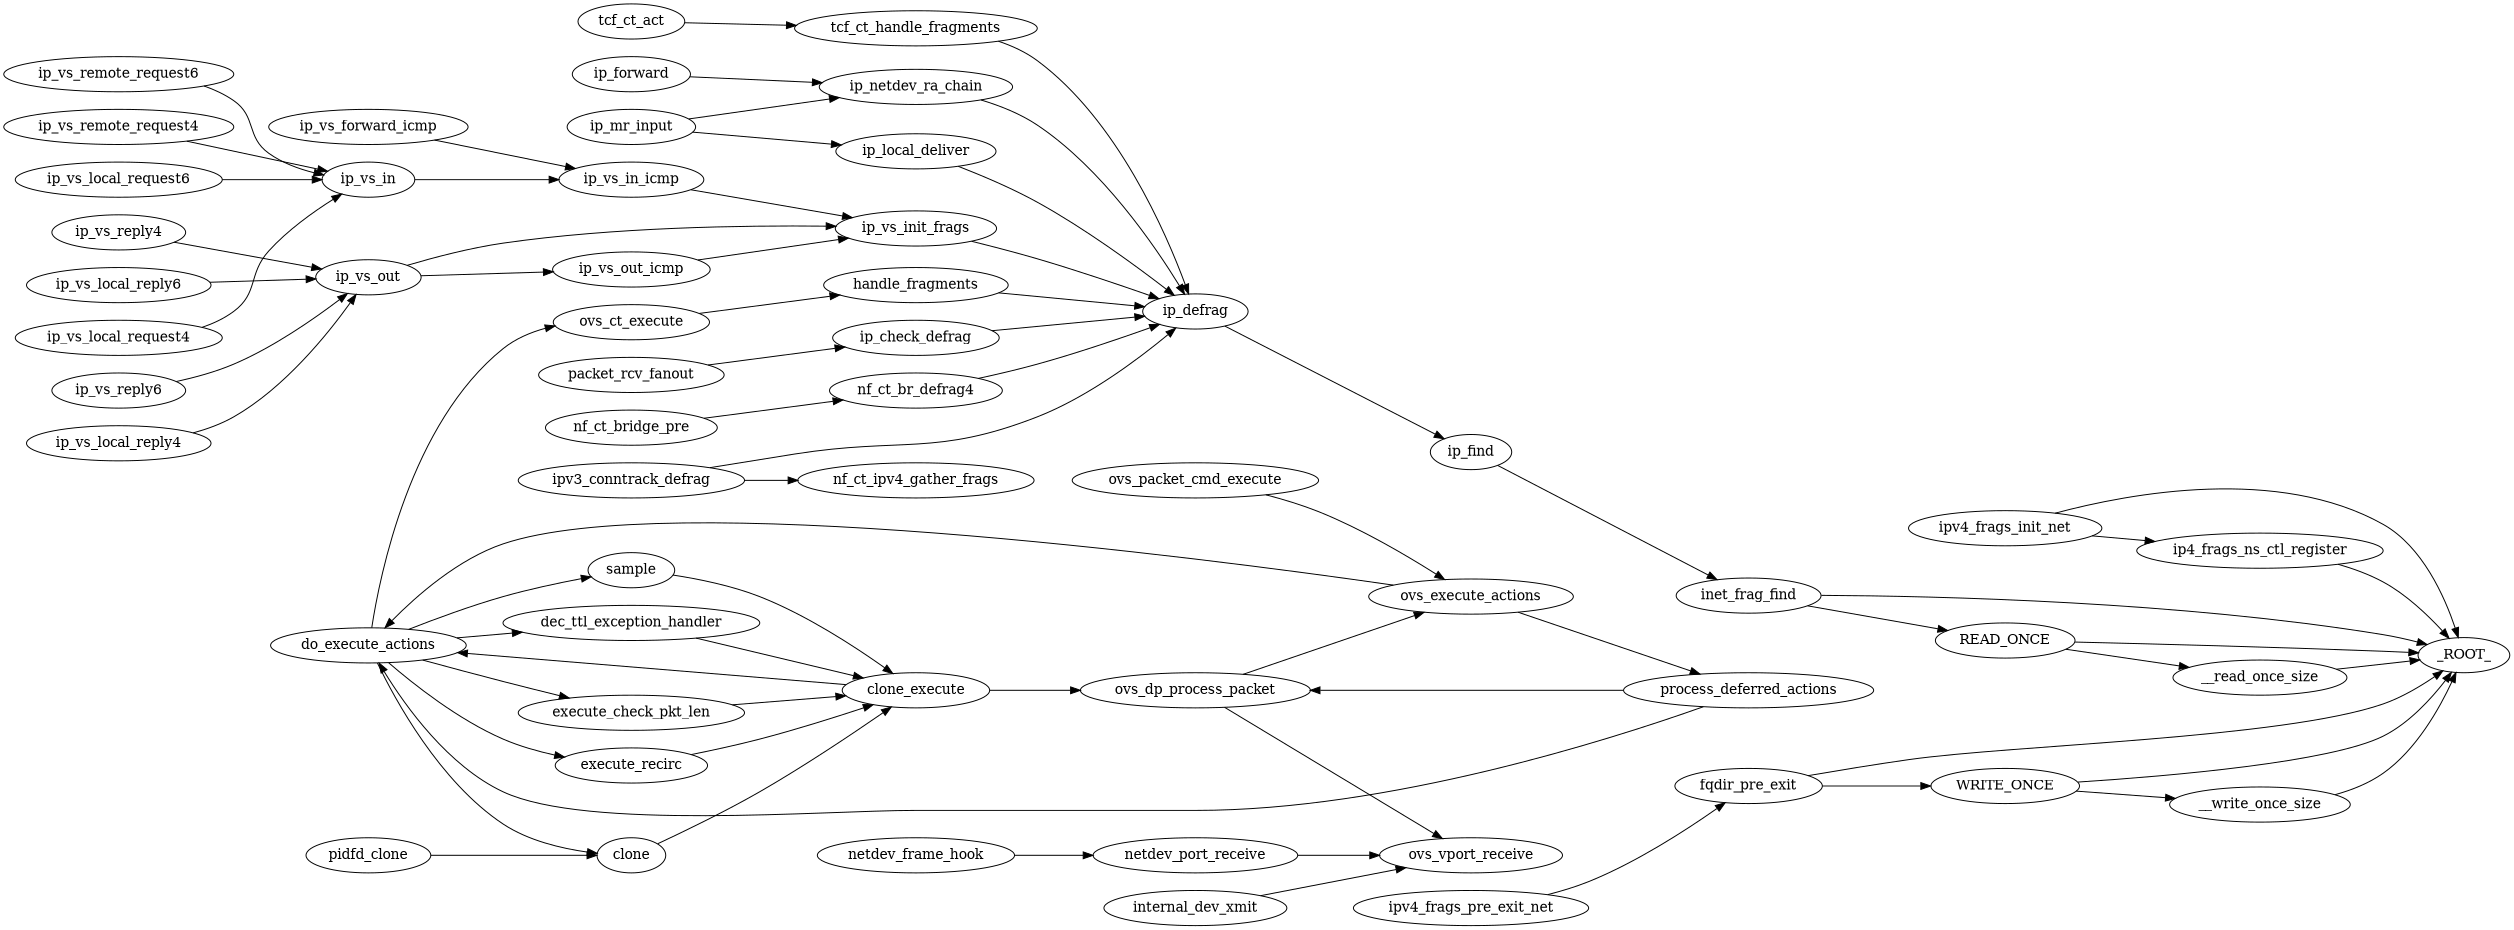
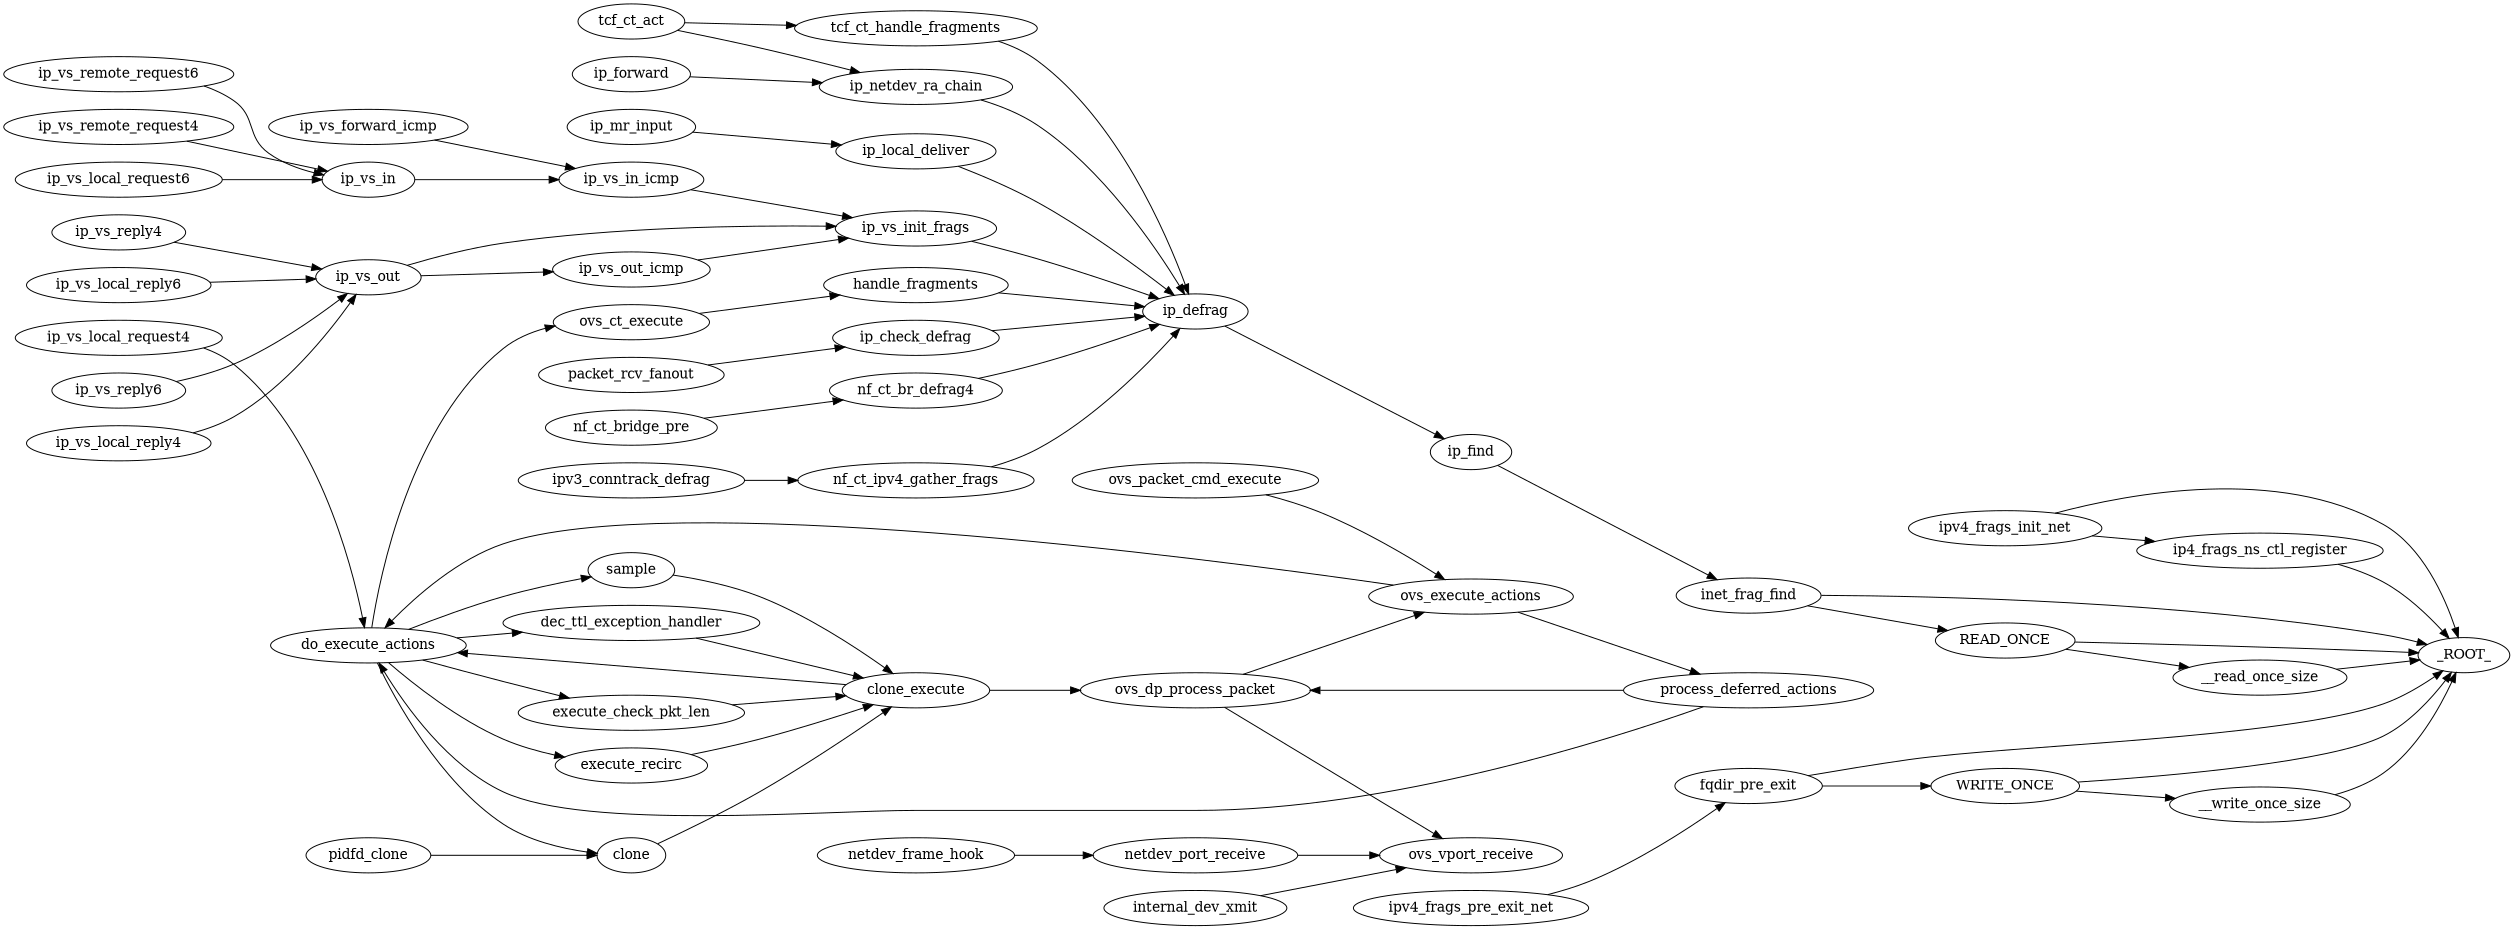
(759, 109) -> (764, 49)
(259, 265) -> (311, 465)
(952, 440) -> (1091, 414)
